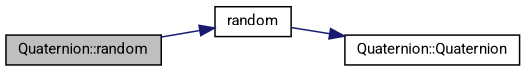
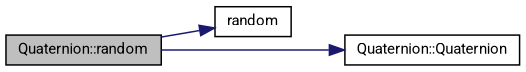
(311, 31) -> (245, 50)
